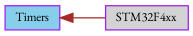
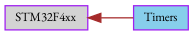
(89, 18) -> (117, 18)
